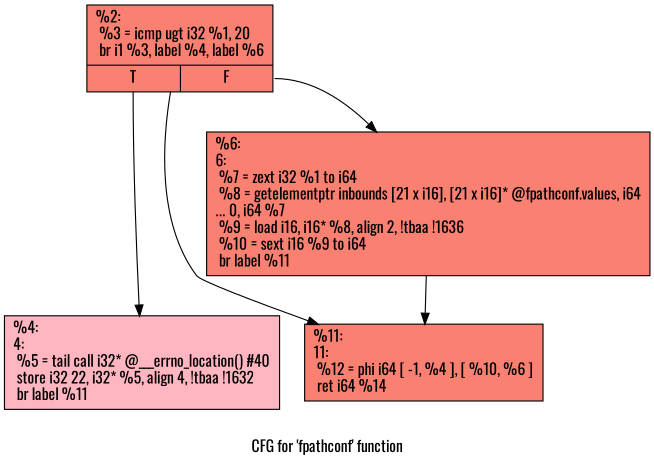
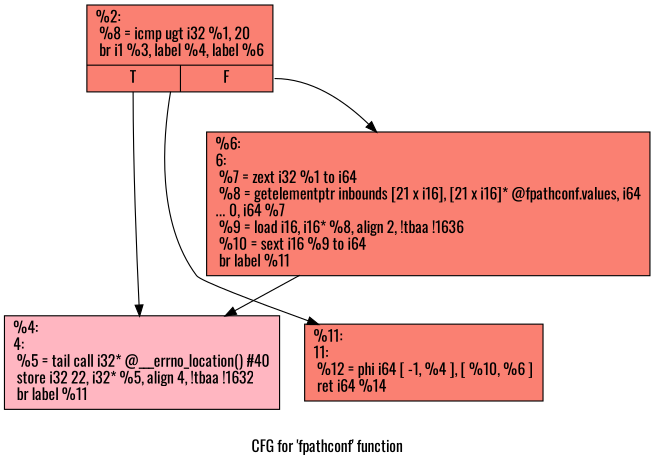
(173, 35) -> (173, 35)
(426, 294) -> (267, 293)
